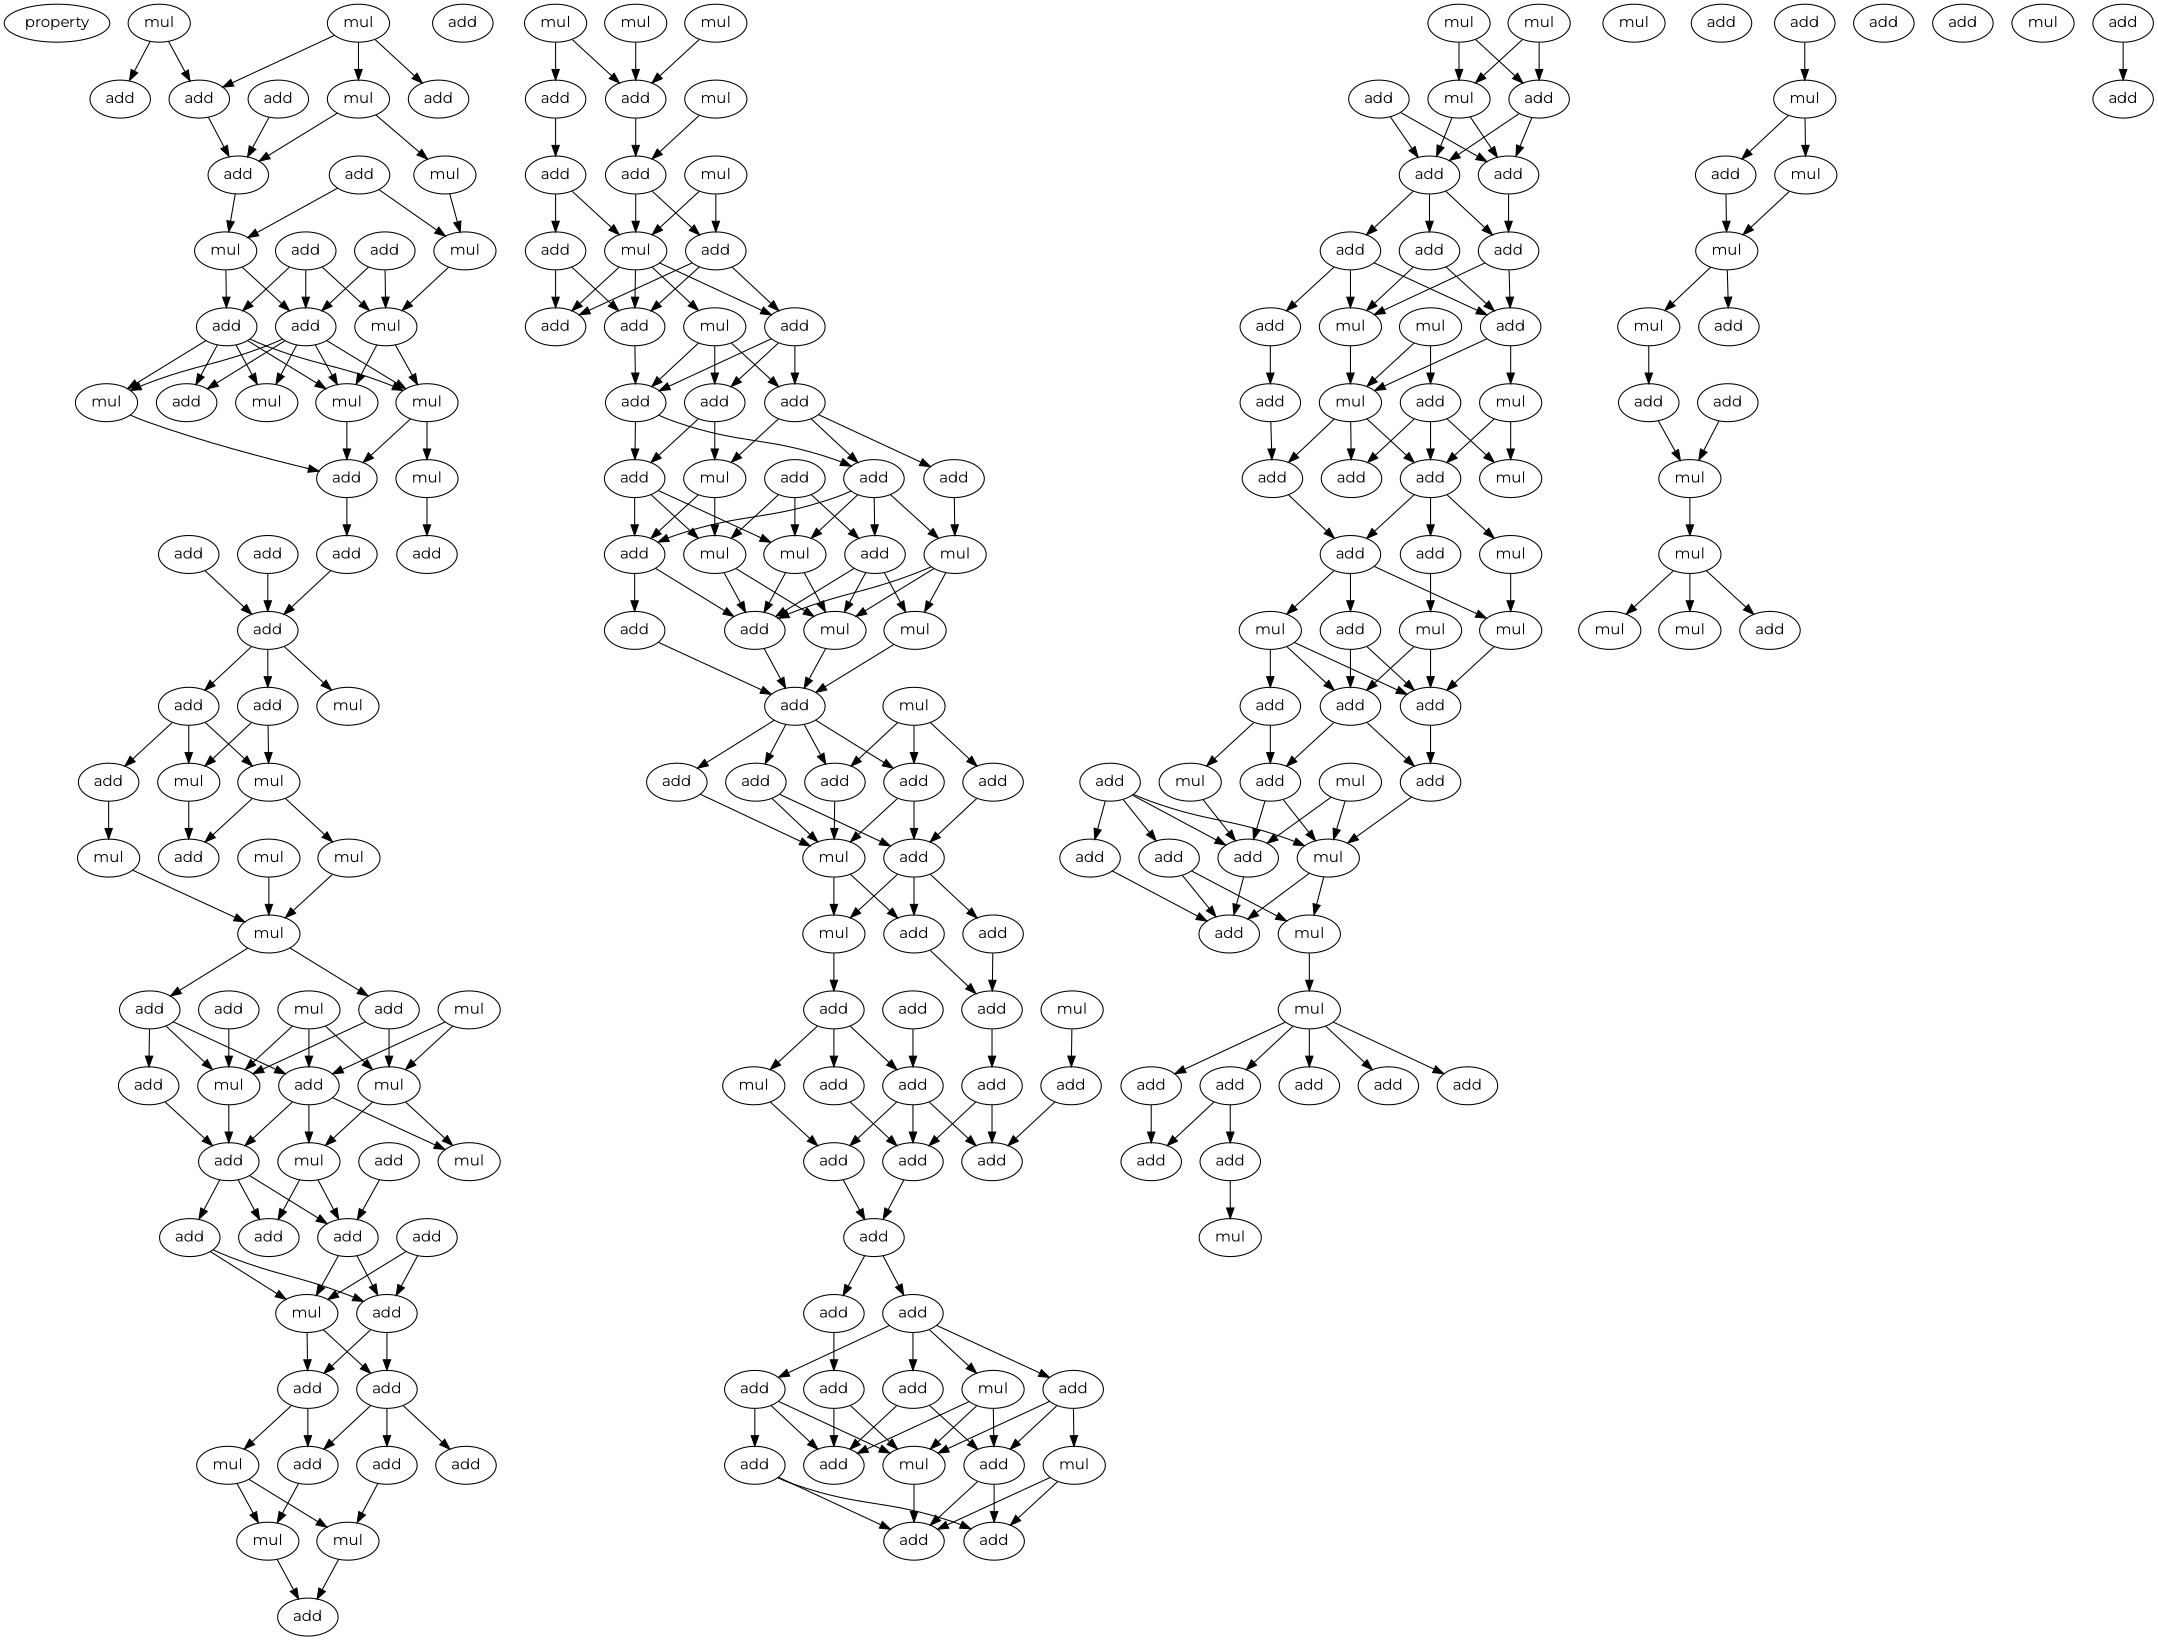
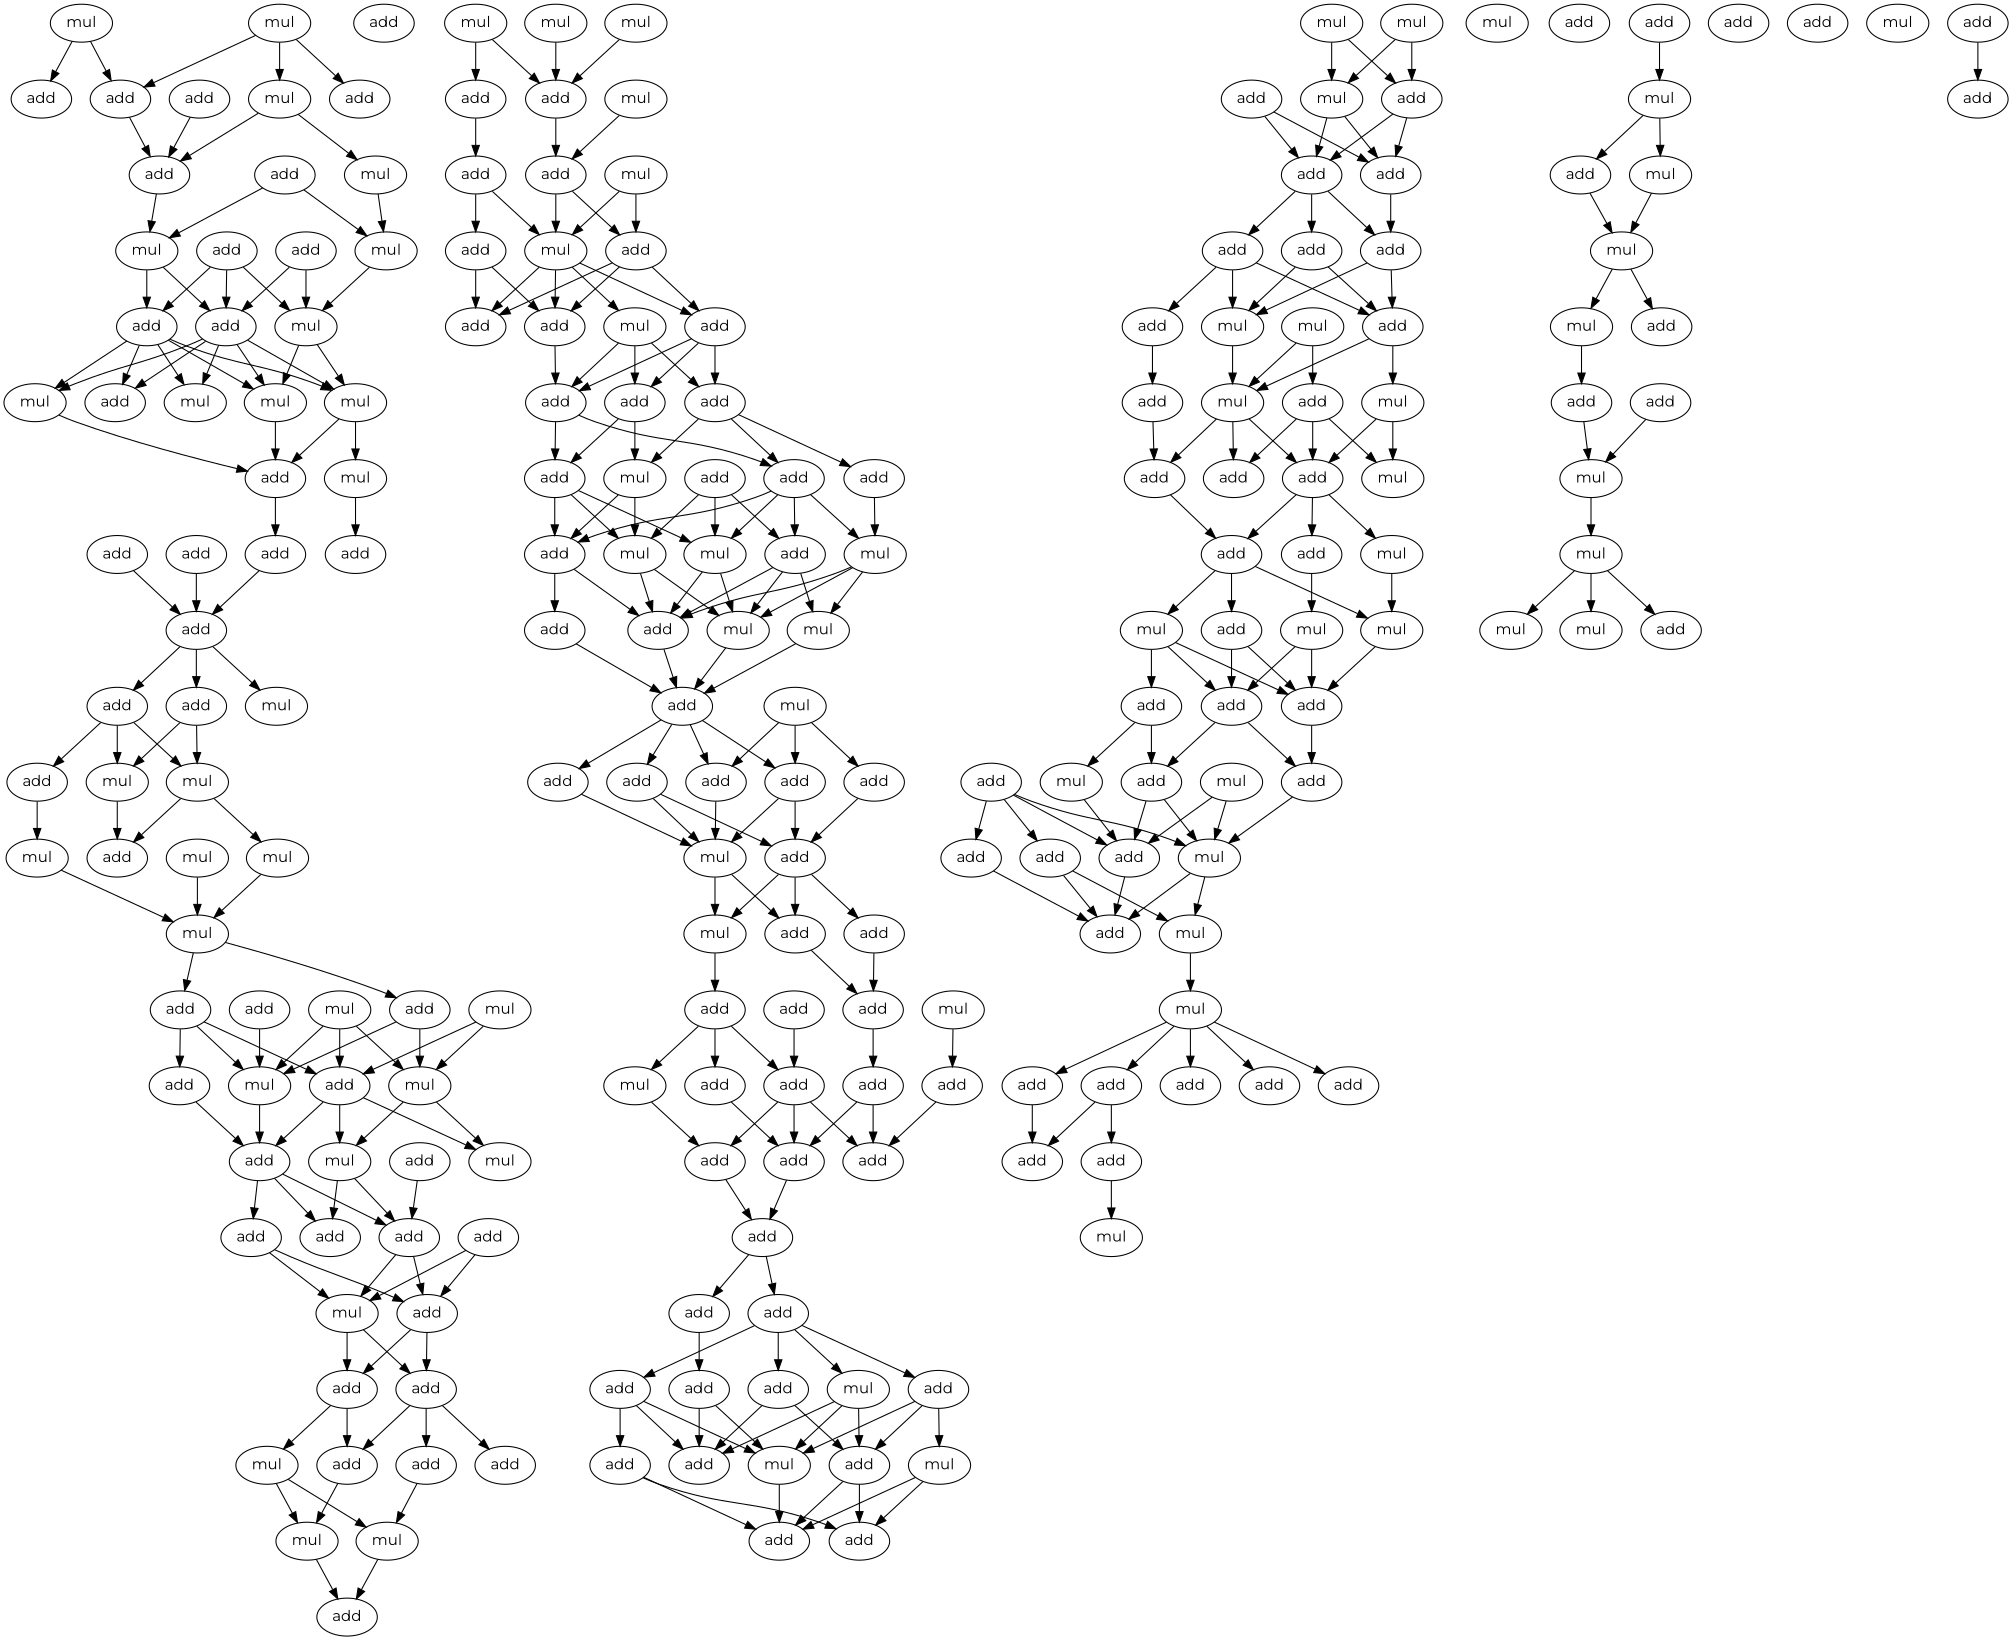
(57, 23) -> none
